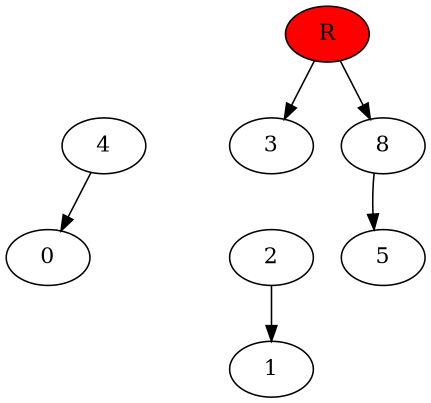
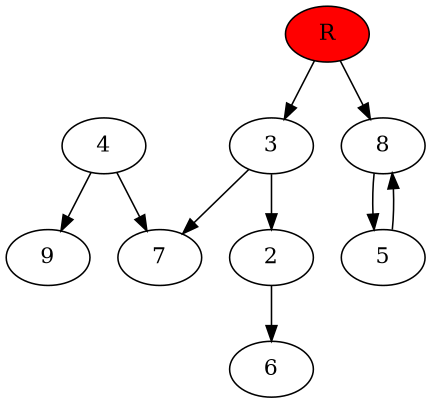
none -> (271, 194)
none -> (394, 209)
(48, 258) -> (48, 258)
none -> (160, 258)
(271, 369) -> (271, 369)
